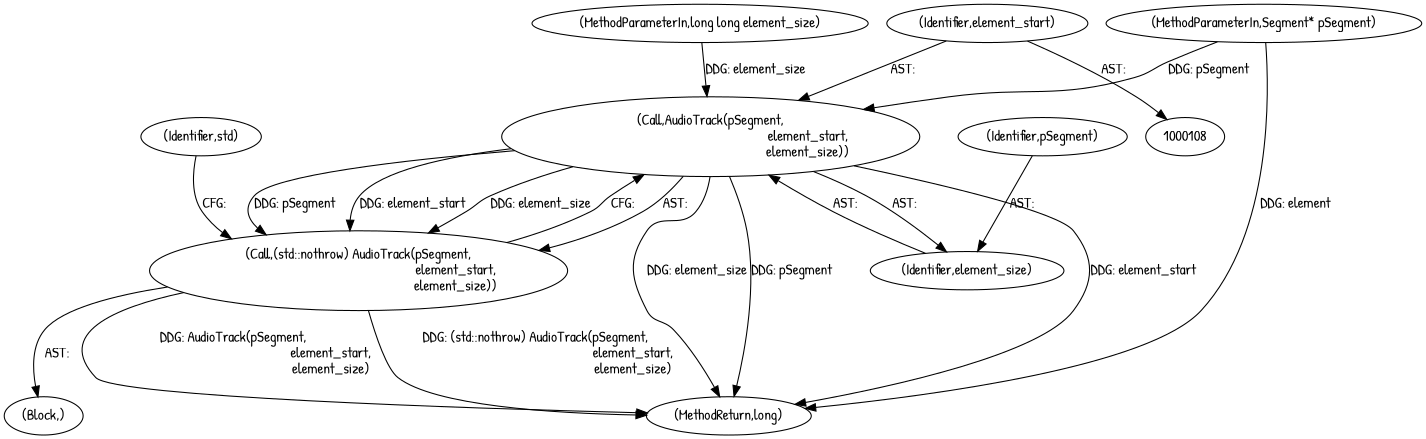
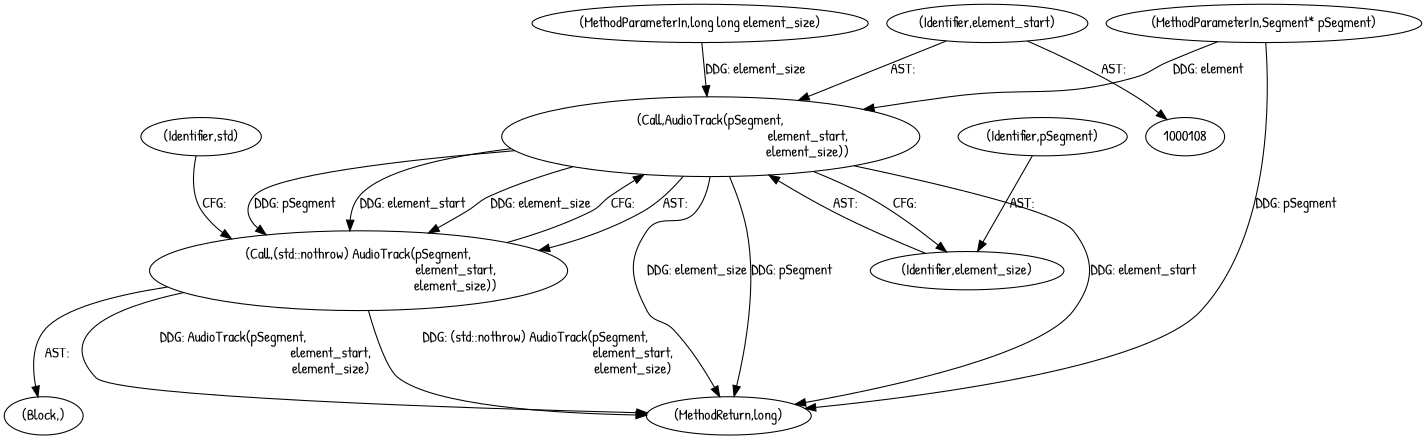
(1209, 70) -> (1209, 70)
(906, 204) -> (906, 204)
(1296, 204) -> (1296, 204)
